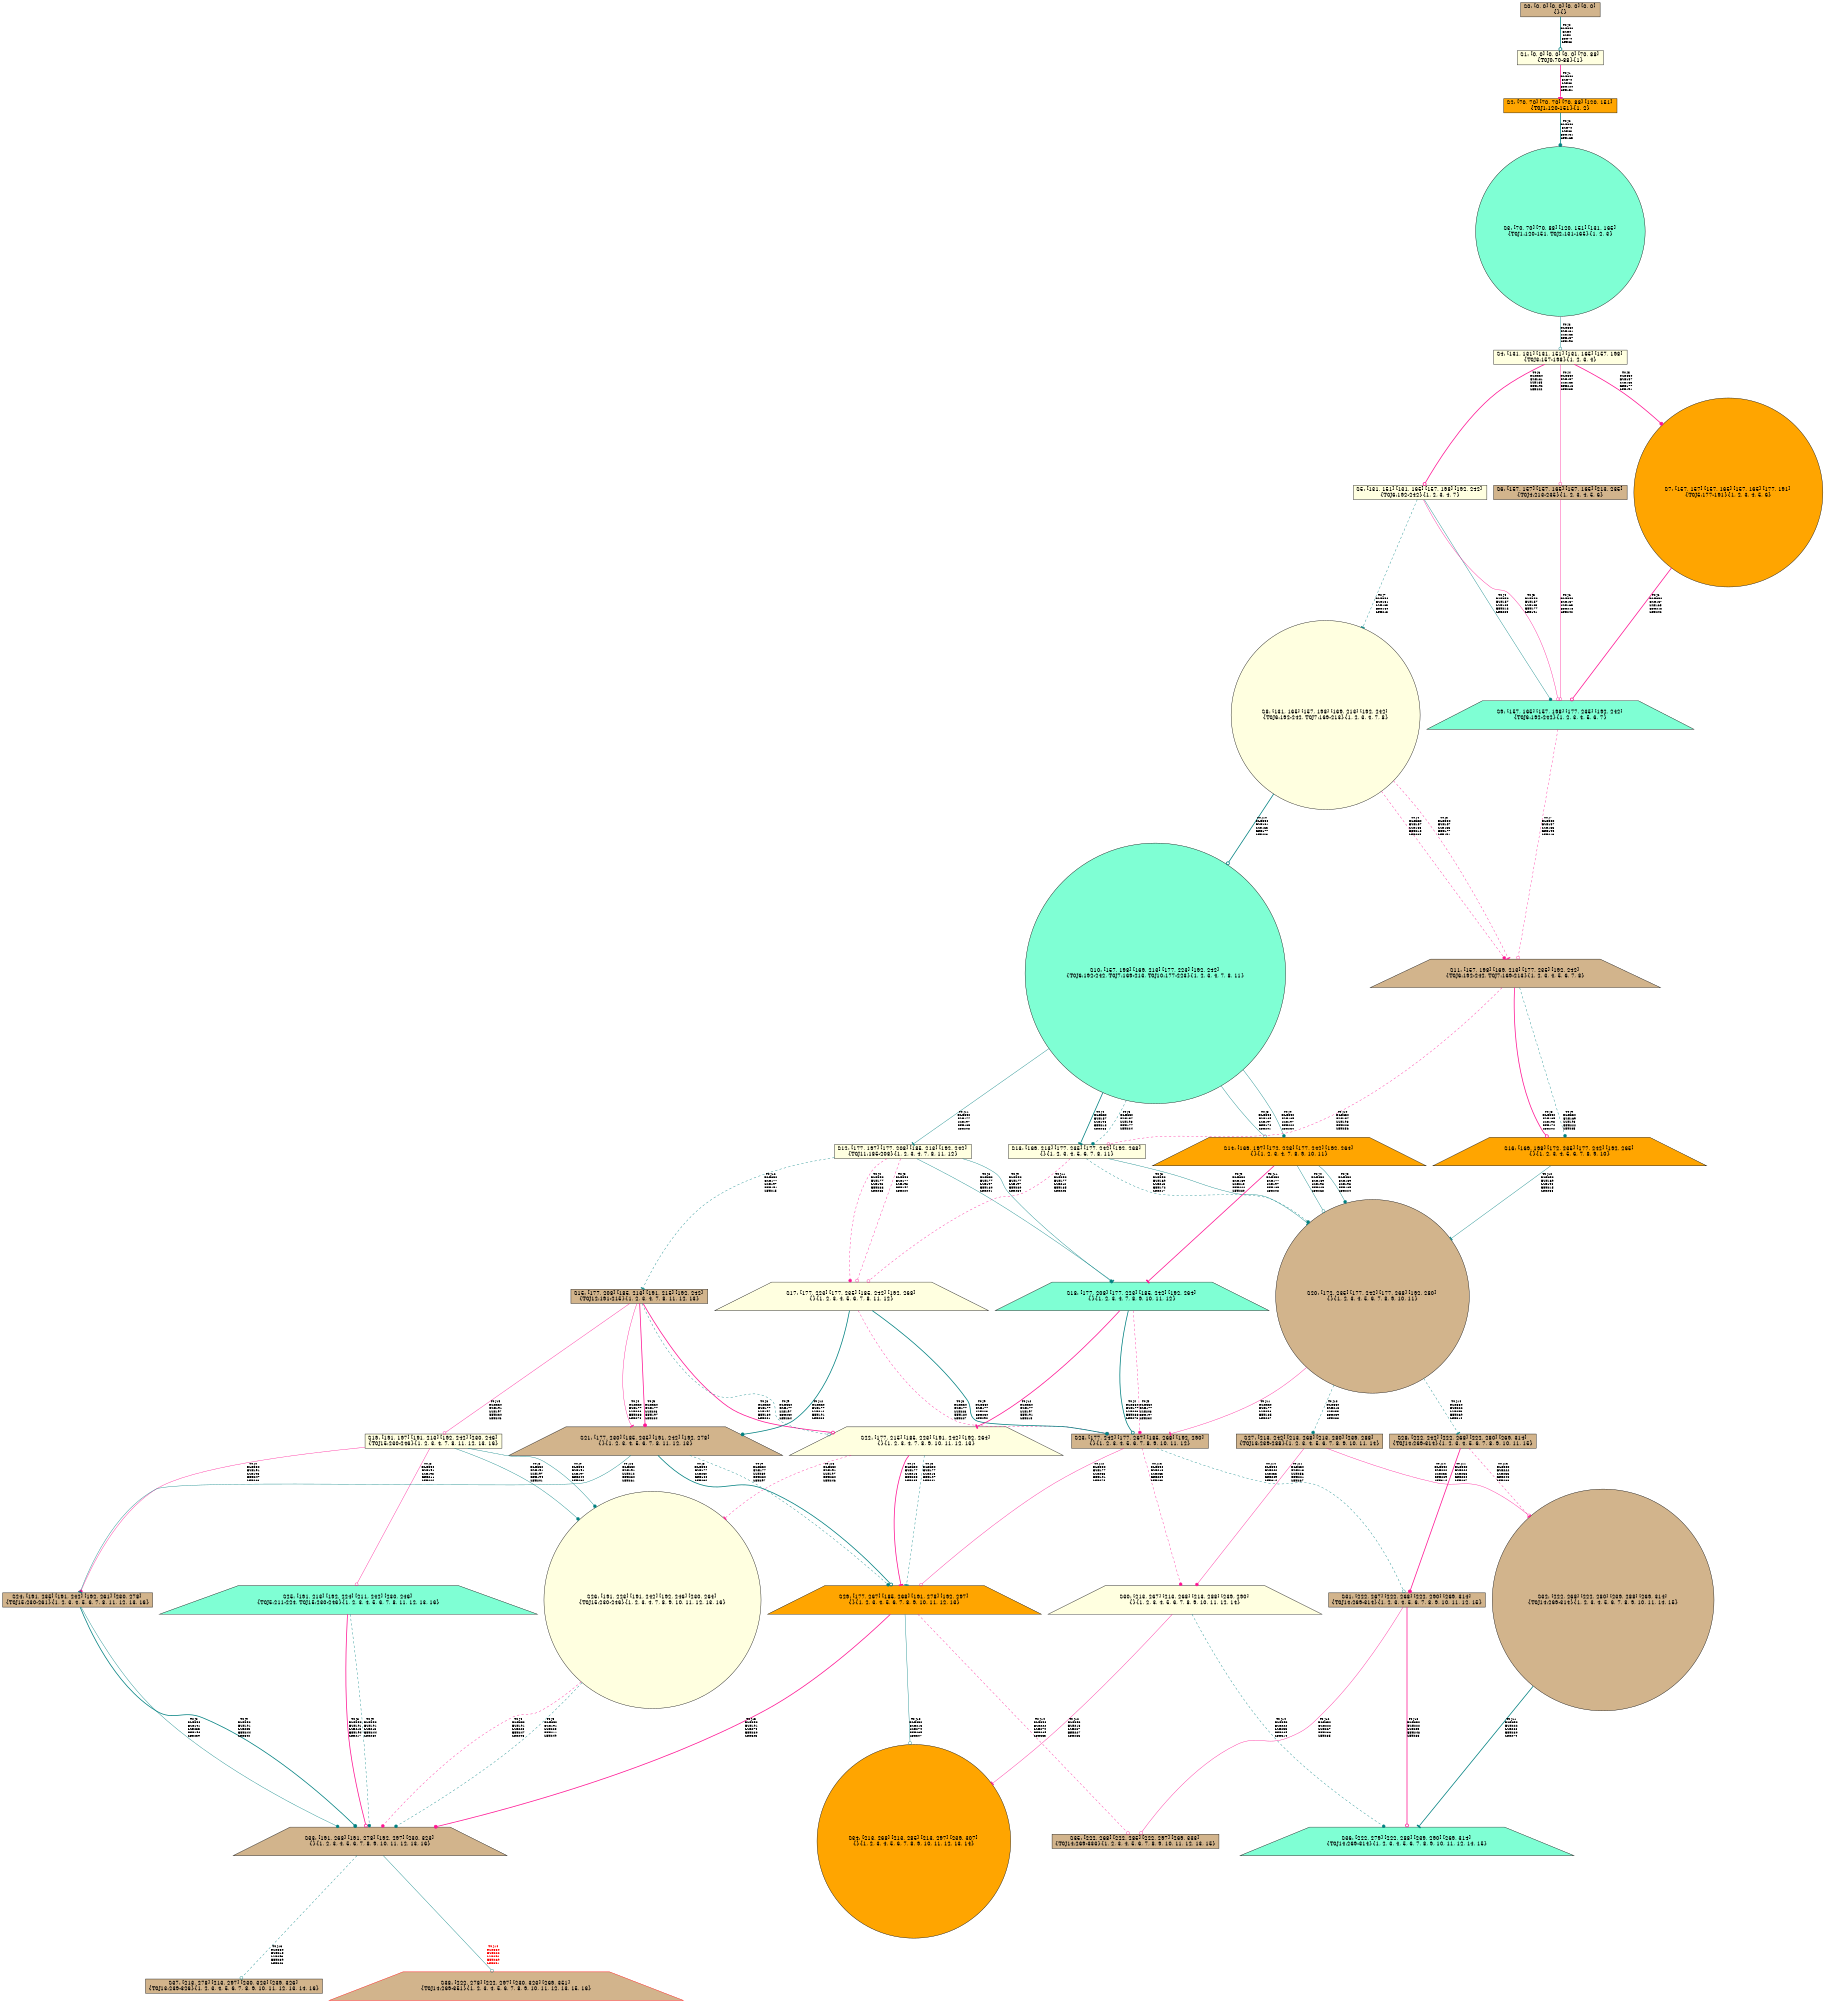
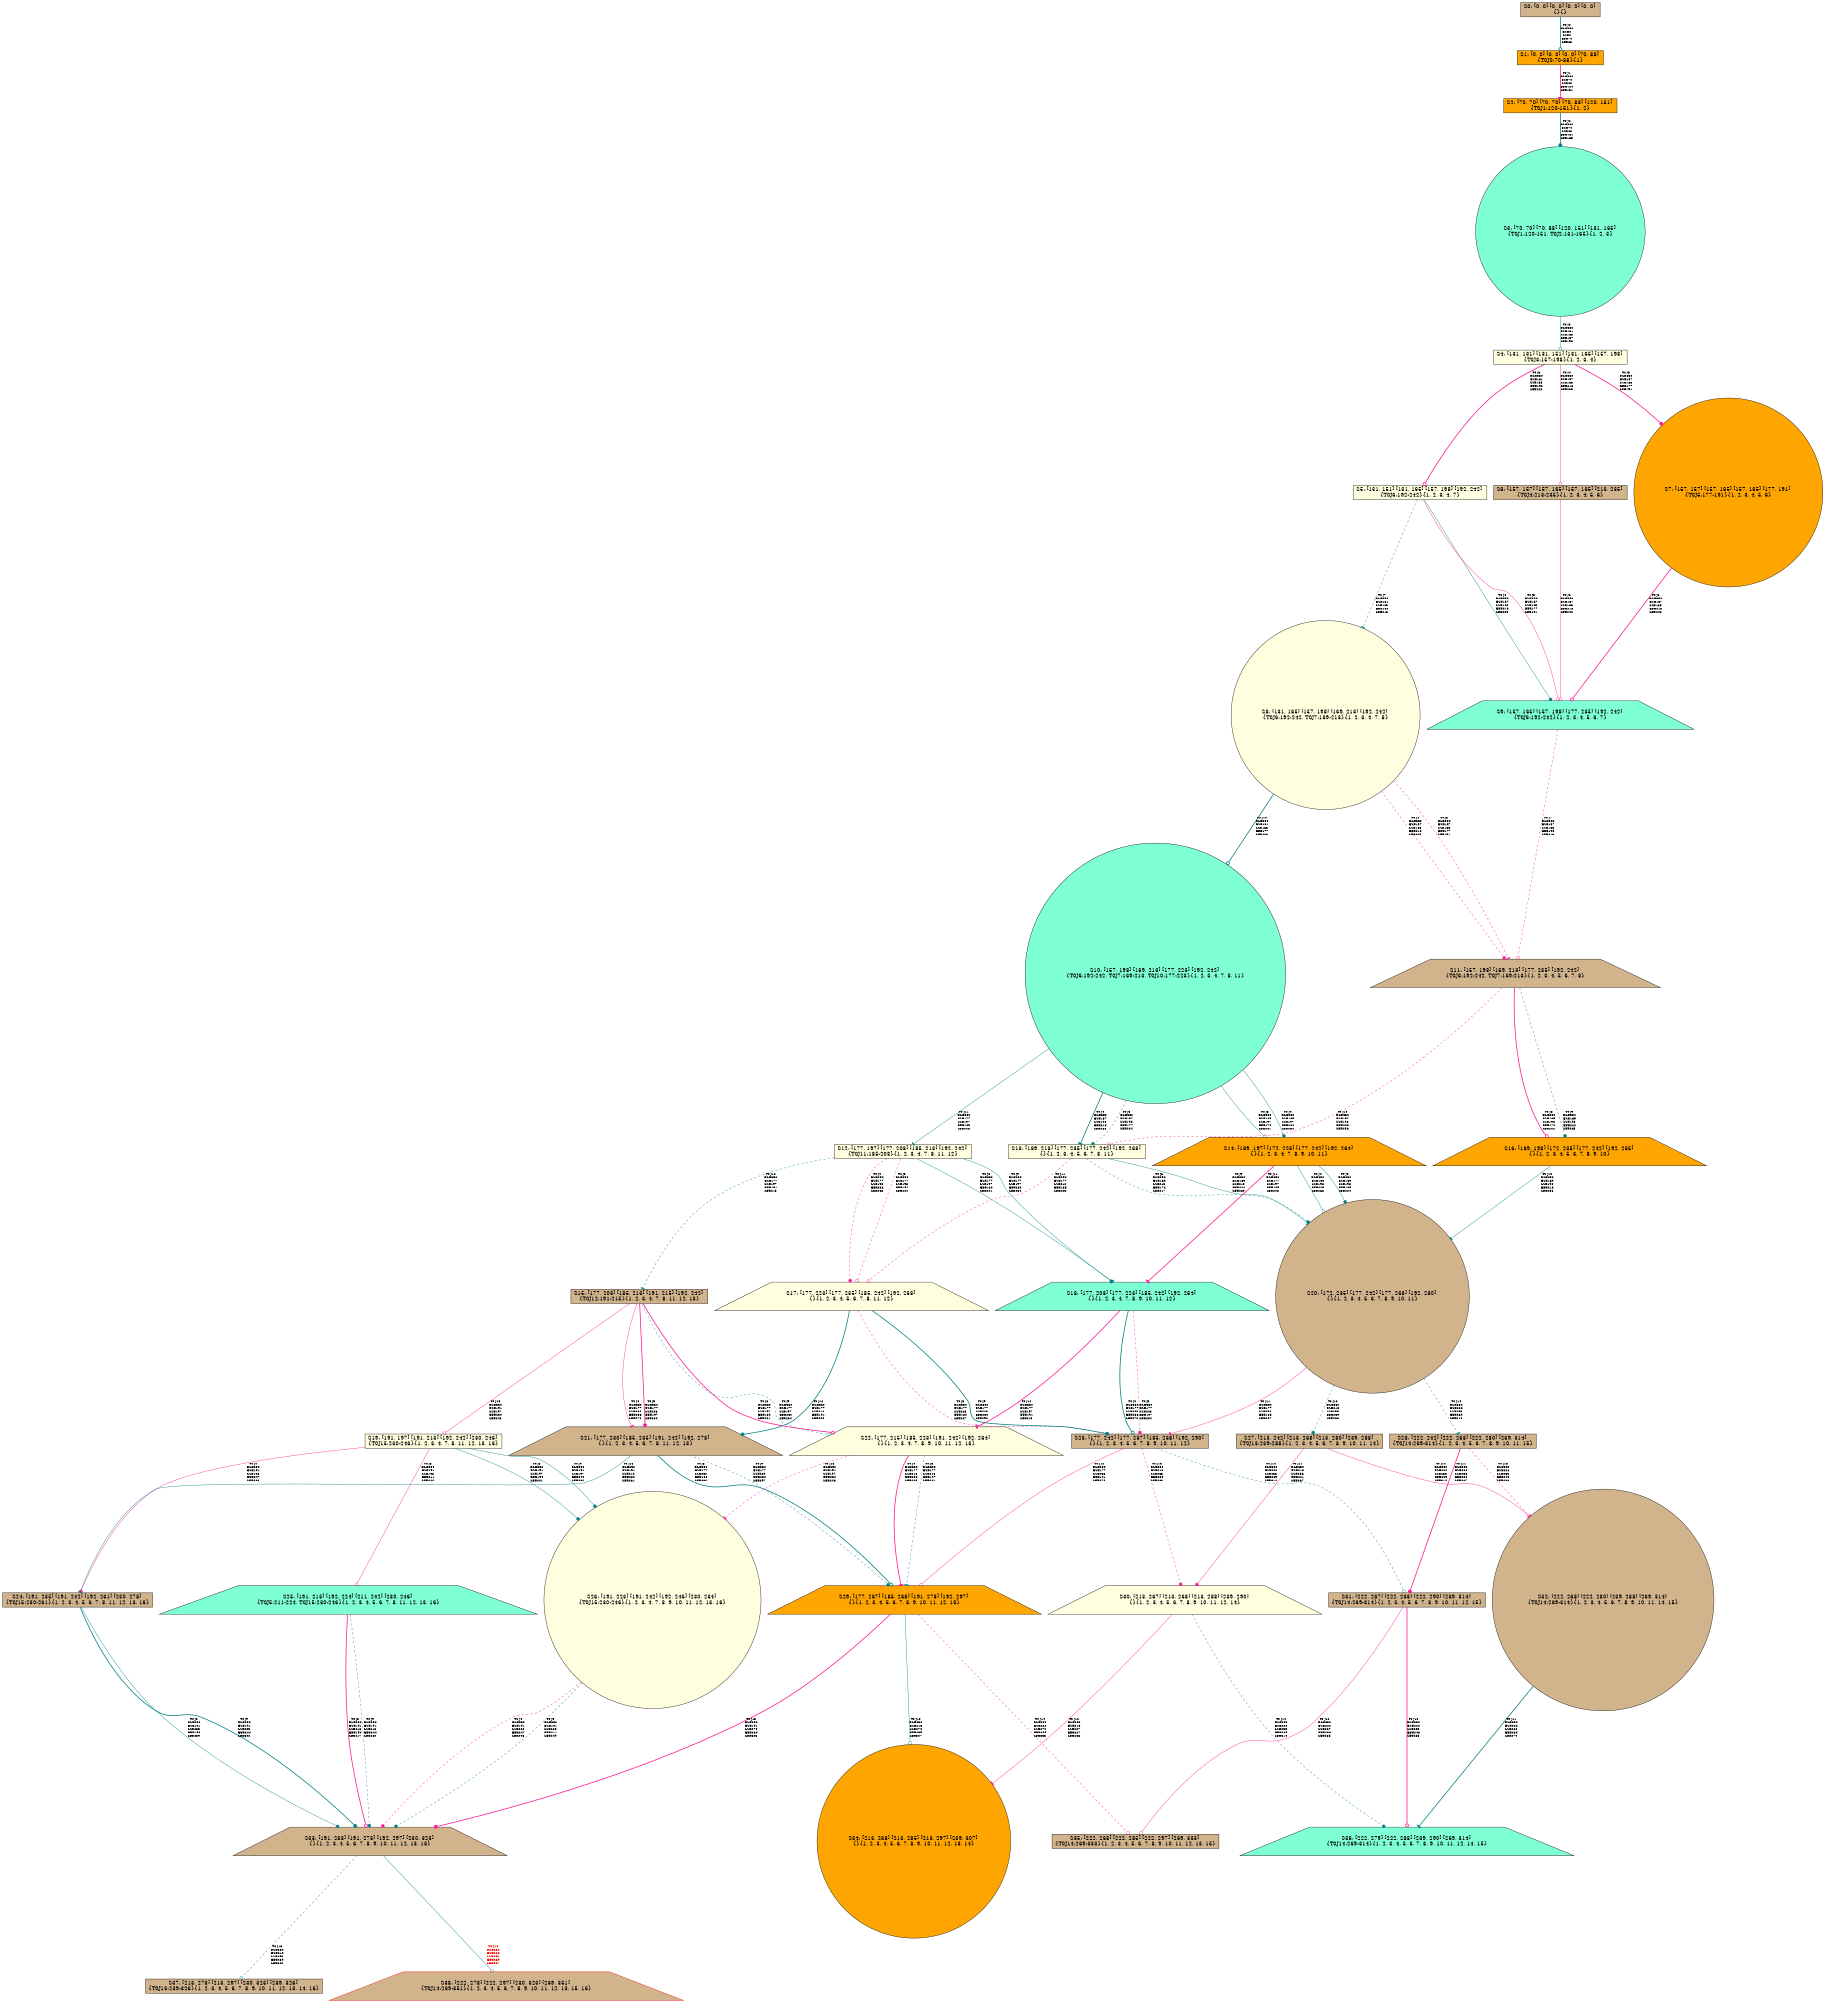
(1560, 58) -> (1560, 58)
